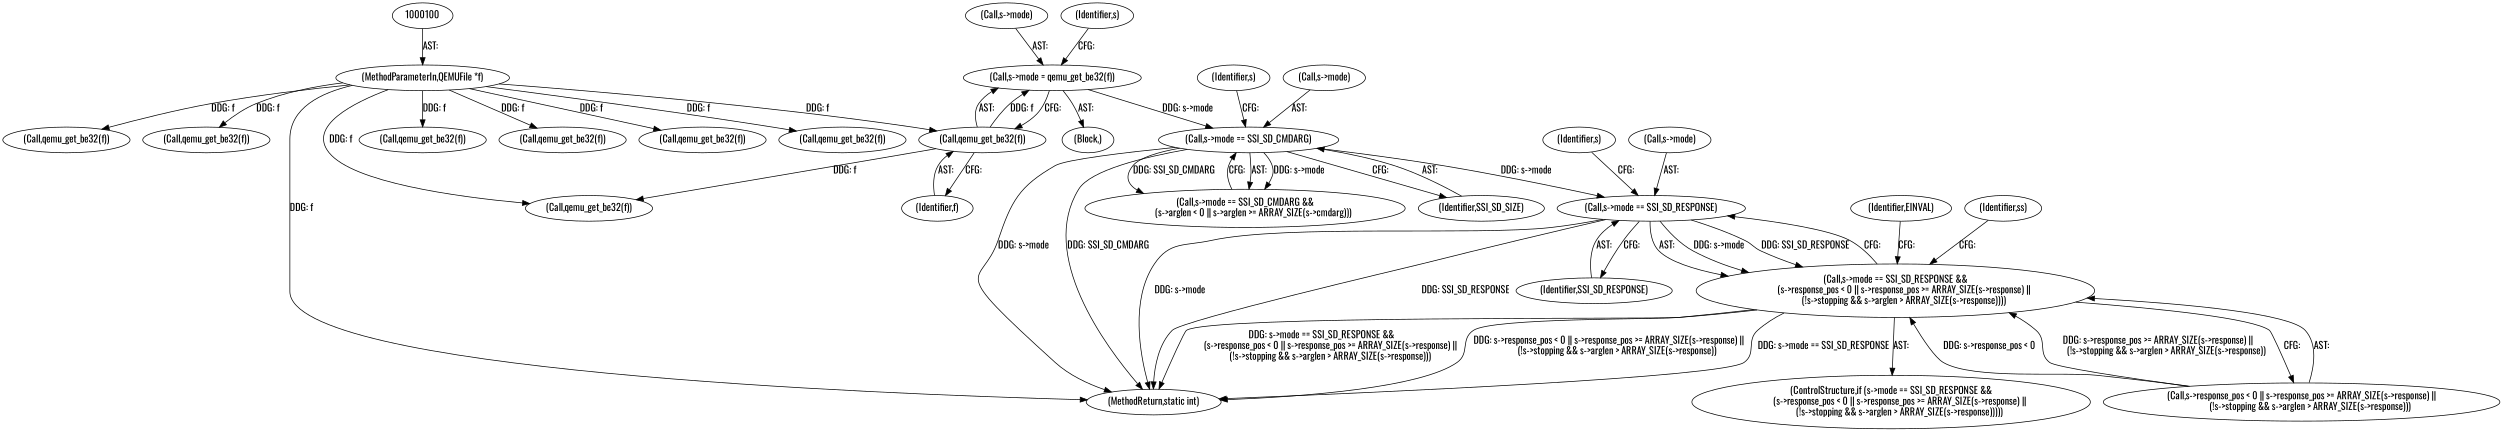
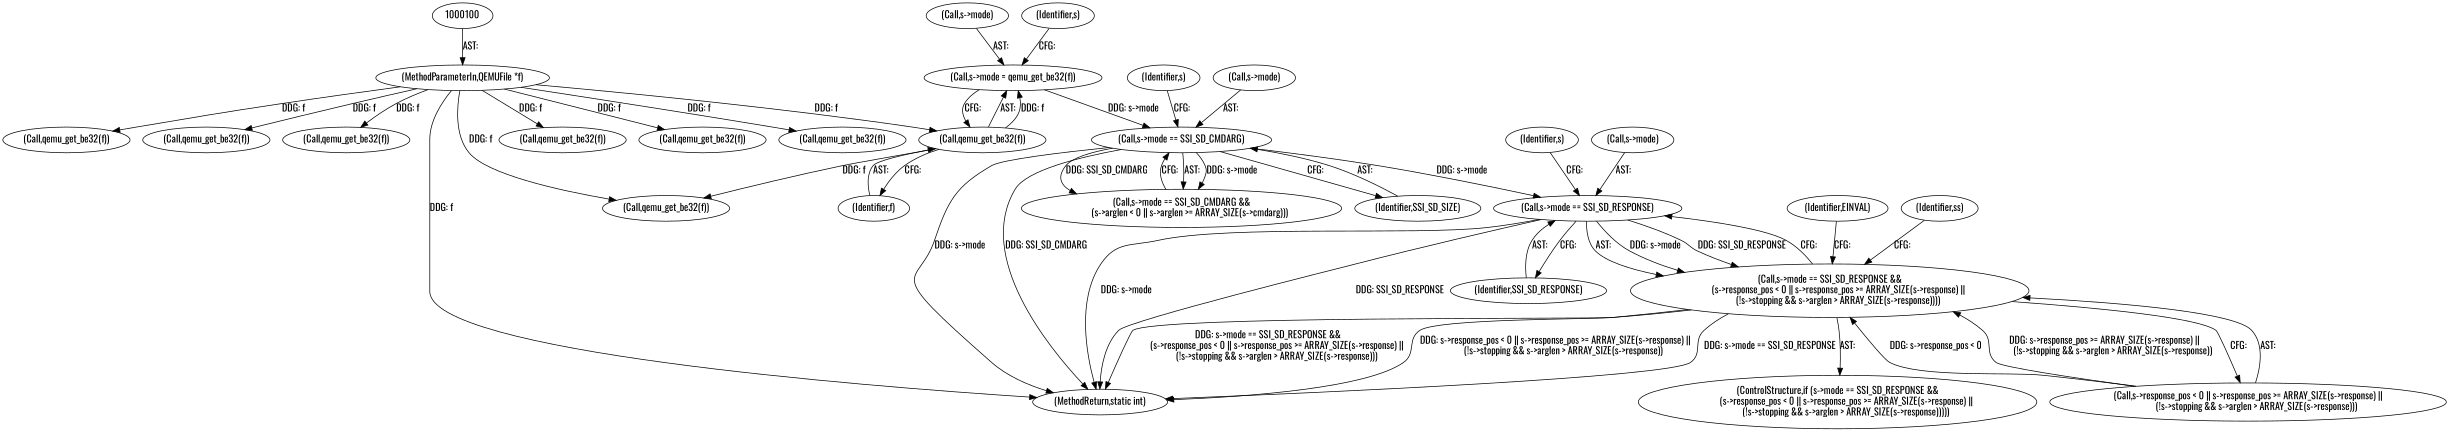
(1088, 140) -> none
